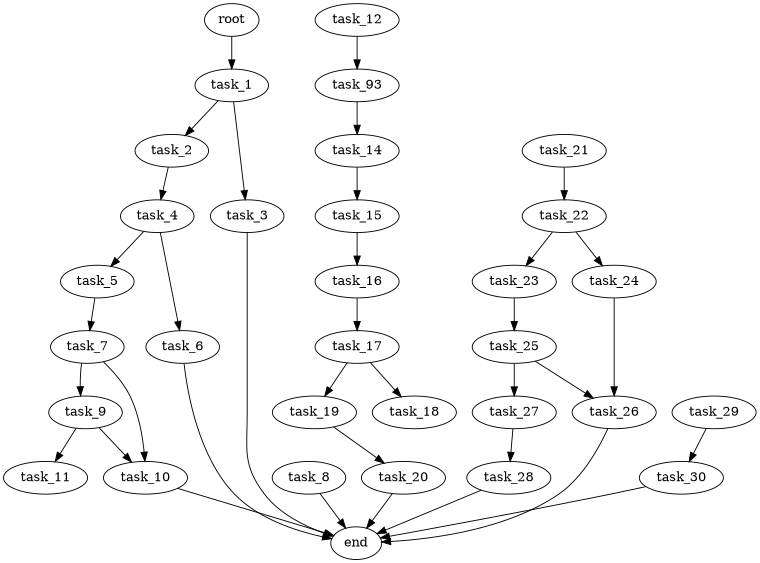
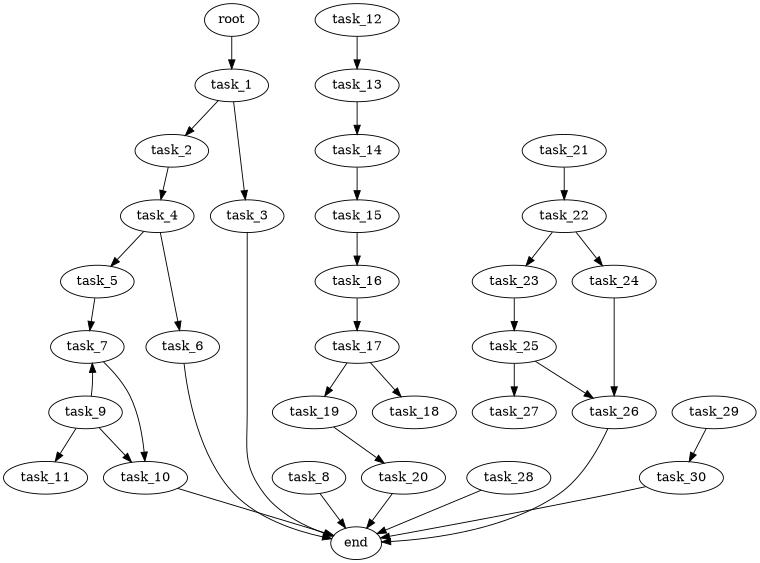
(357, 85) -> (357, 85)
(80, 375) -> (92, 384)
(512, 441) -> none
